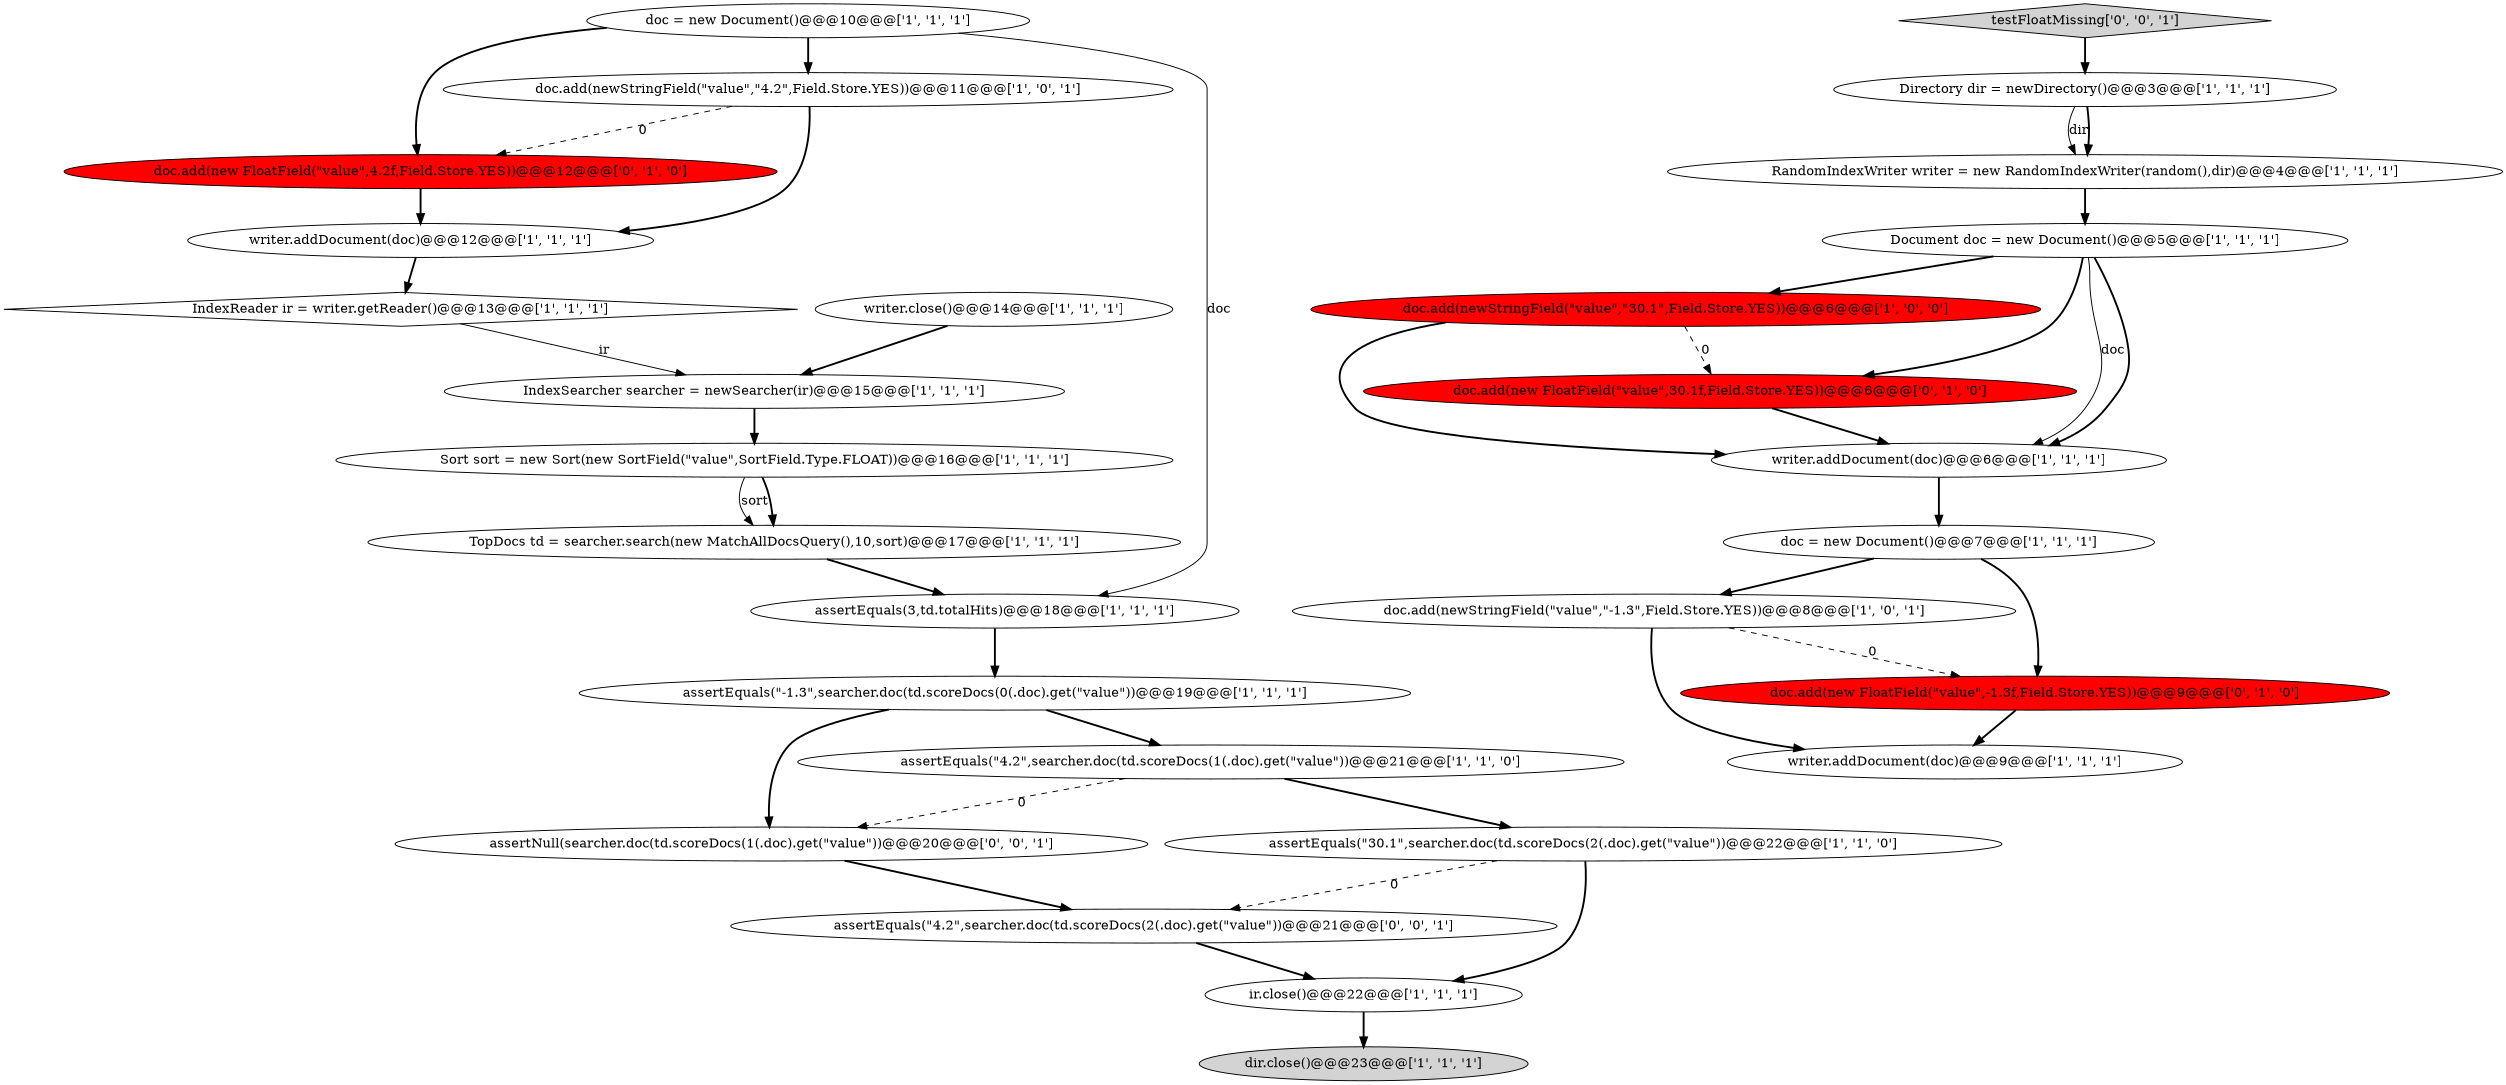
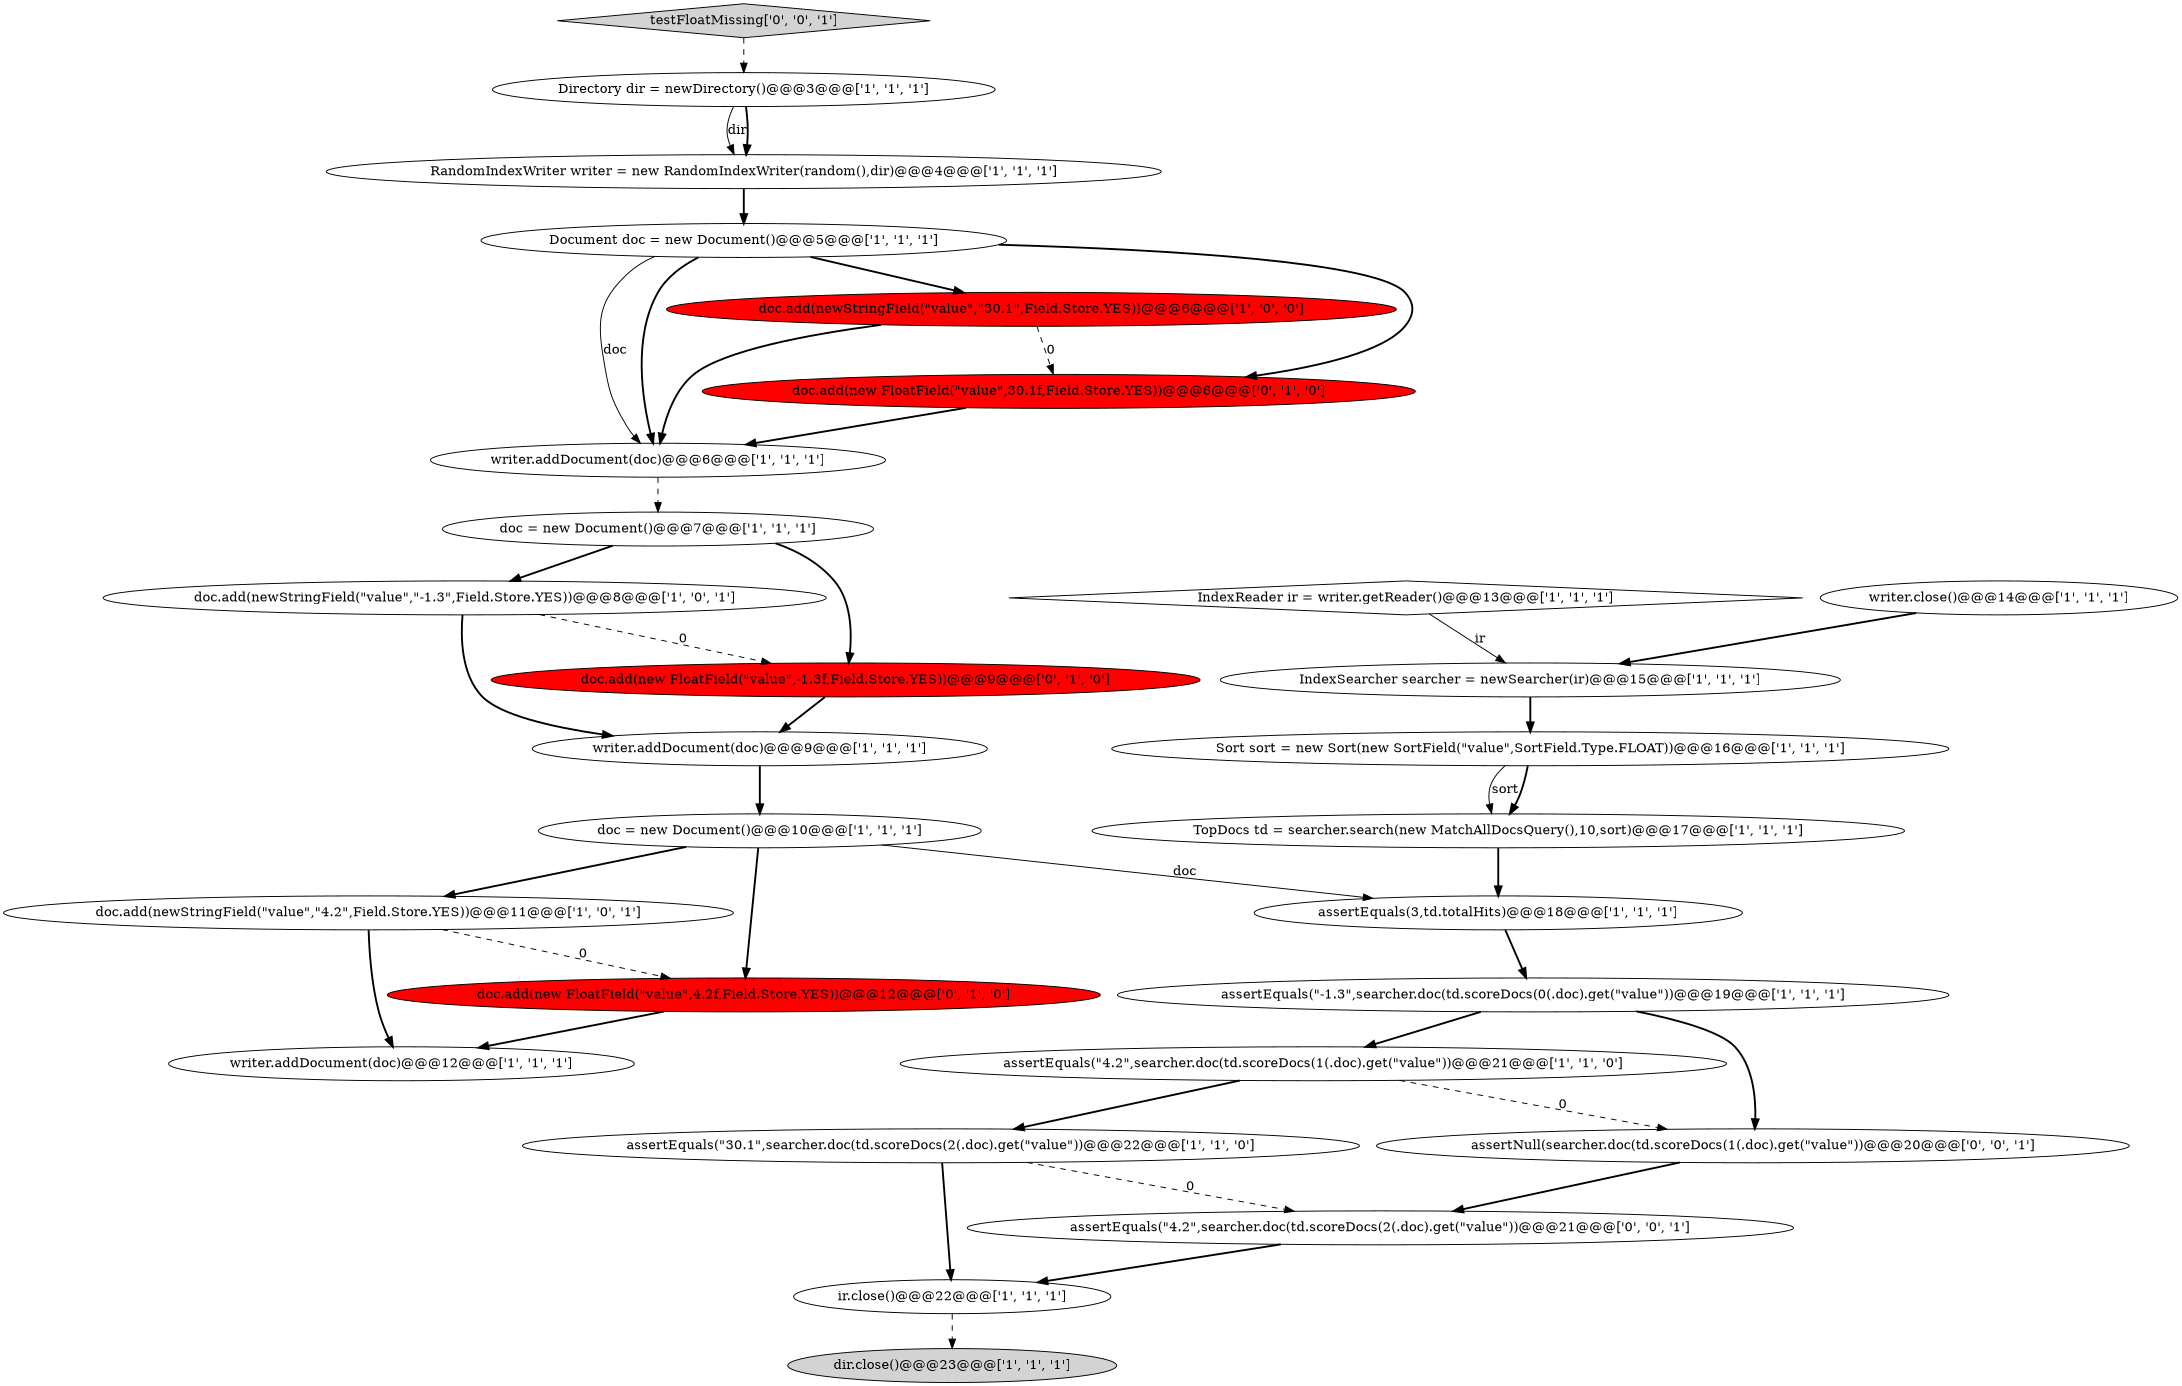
(2085, 51) -> (744, 51)
(412, 270) -> none
(1939, 496) -> (658, 490)
none -> (760, 785)
(1364, 1025) -> (952, 1326)
